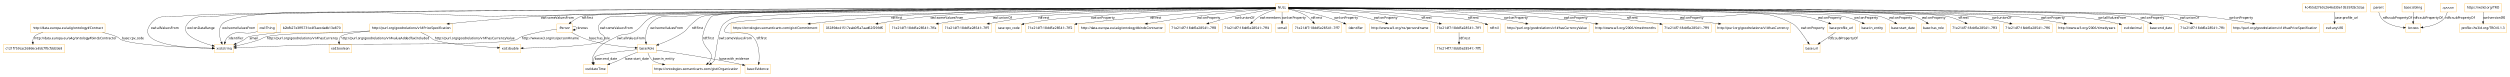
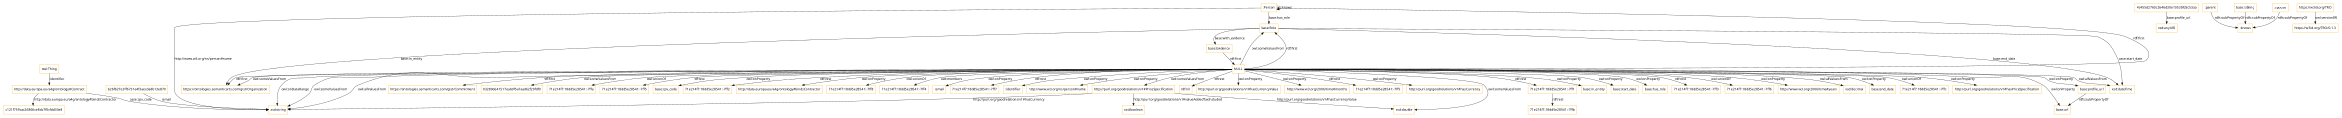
(893, 14) -> (1228, 58)
(2483, 28) -> (2315, 28)
(239, 33) -> (49, 78)
